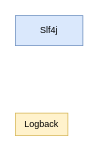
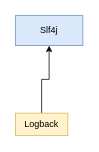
none -> (42, 91)
